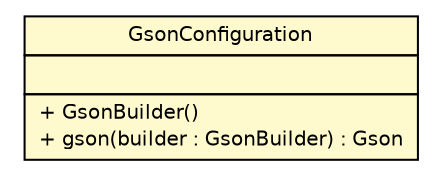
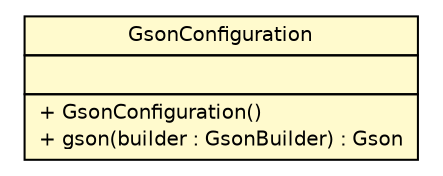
(120, 113) -> (151, 113)
